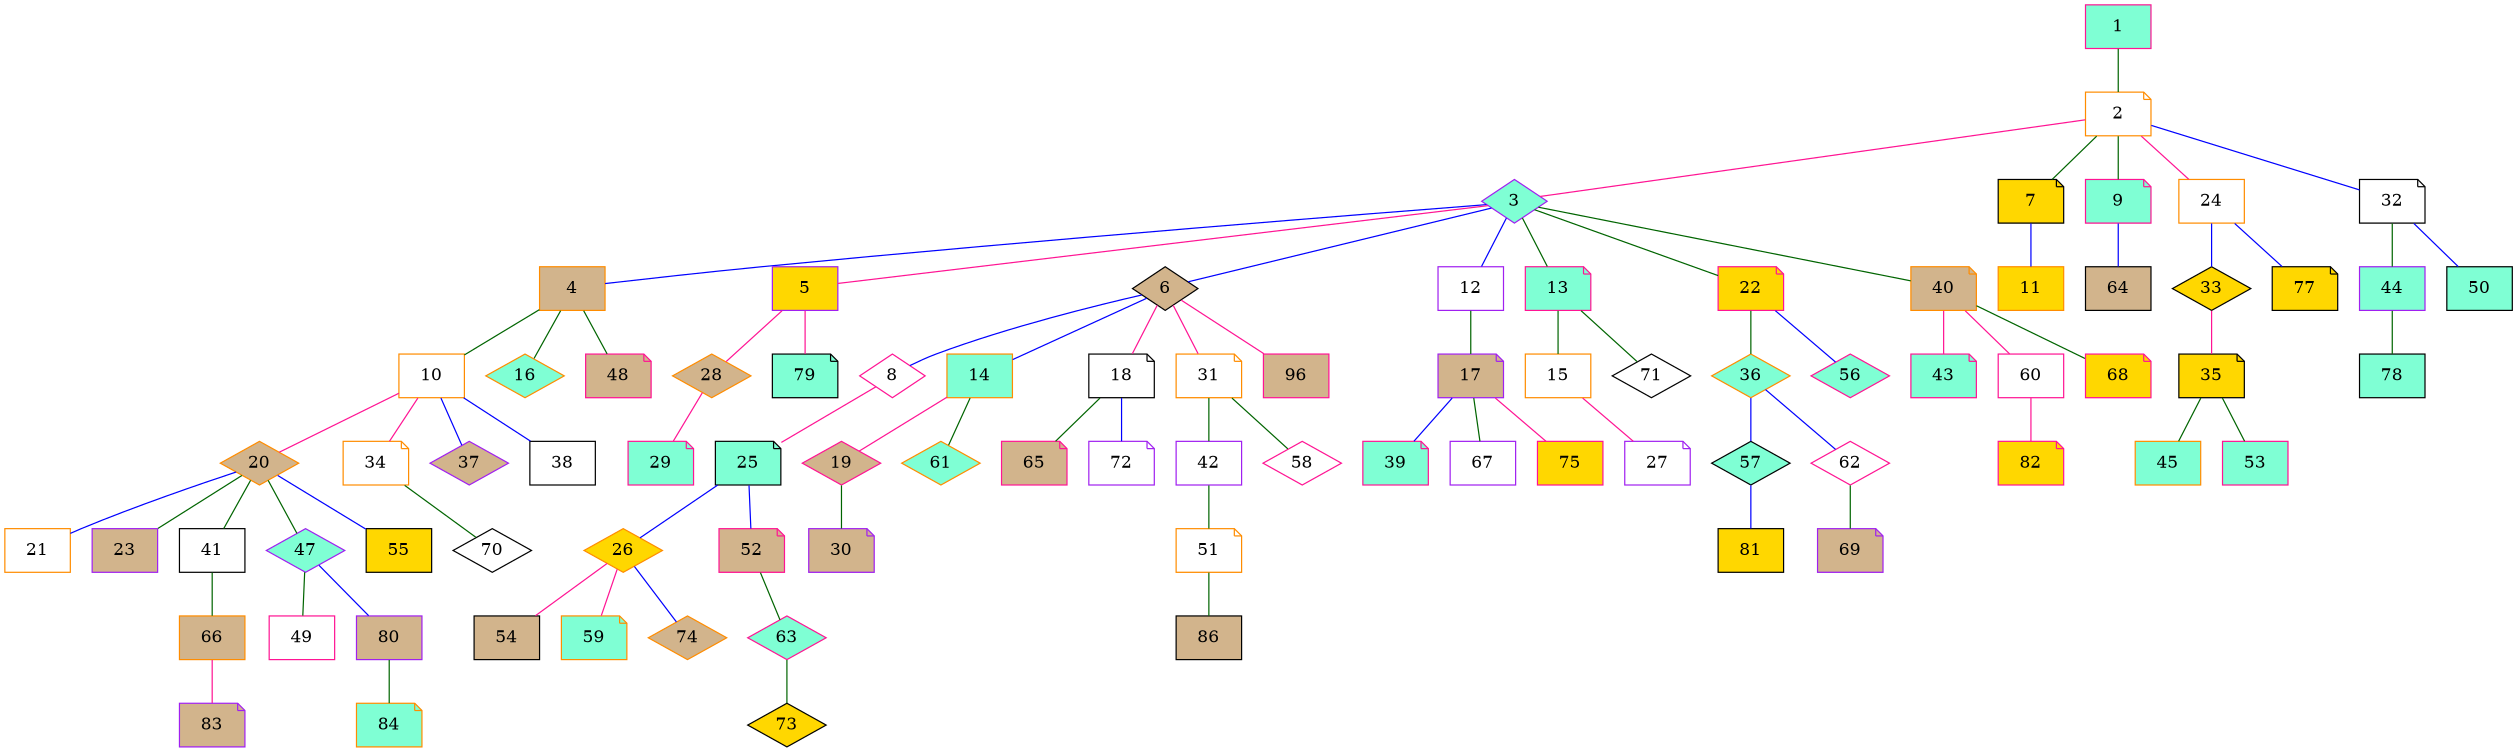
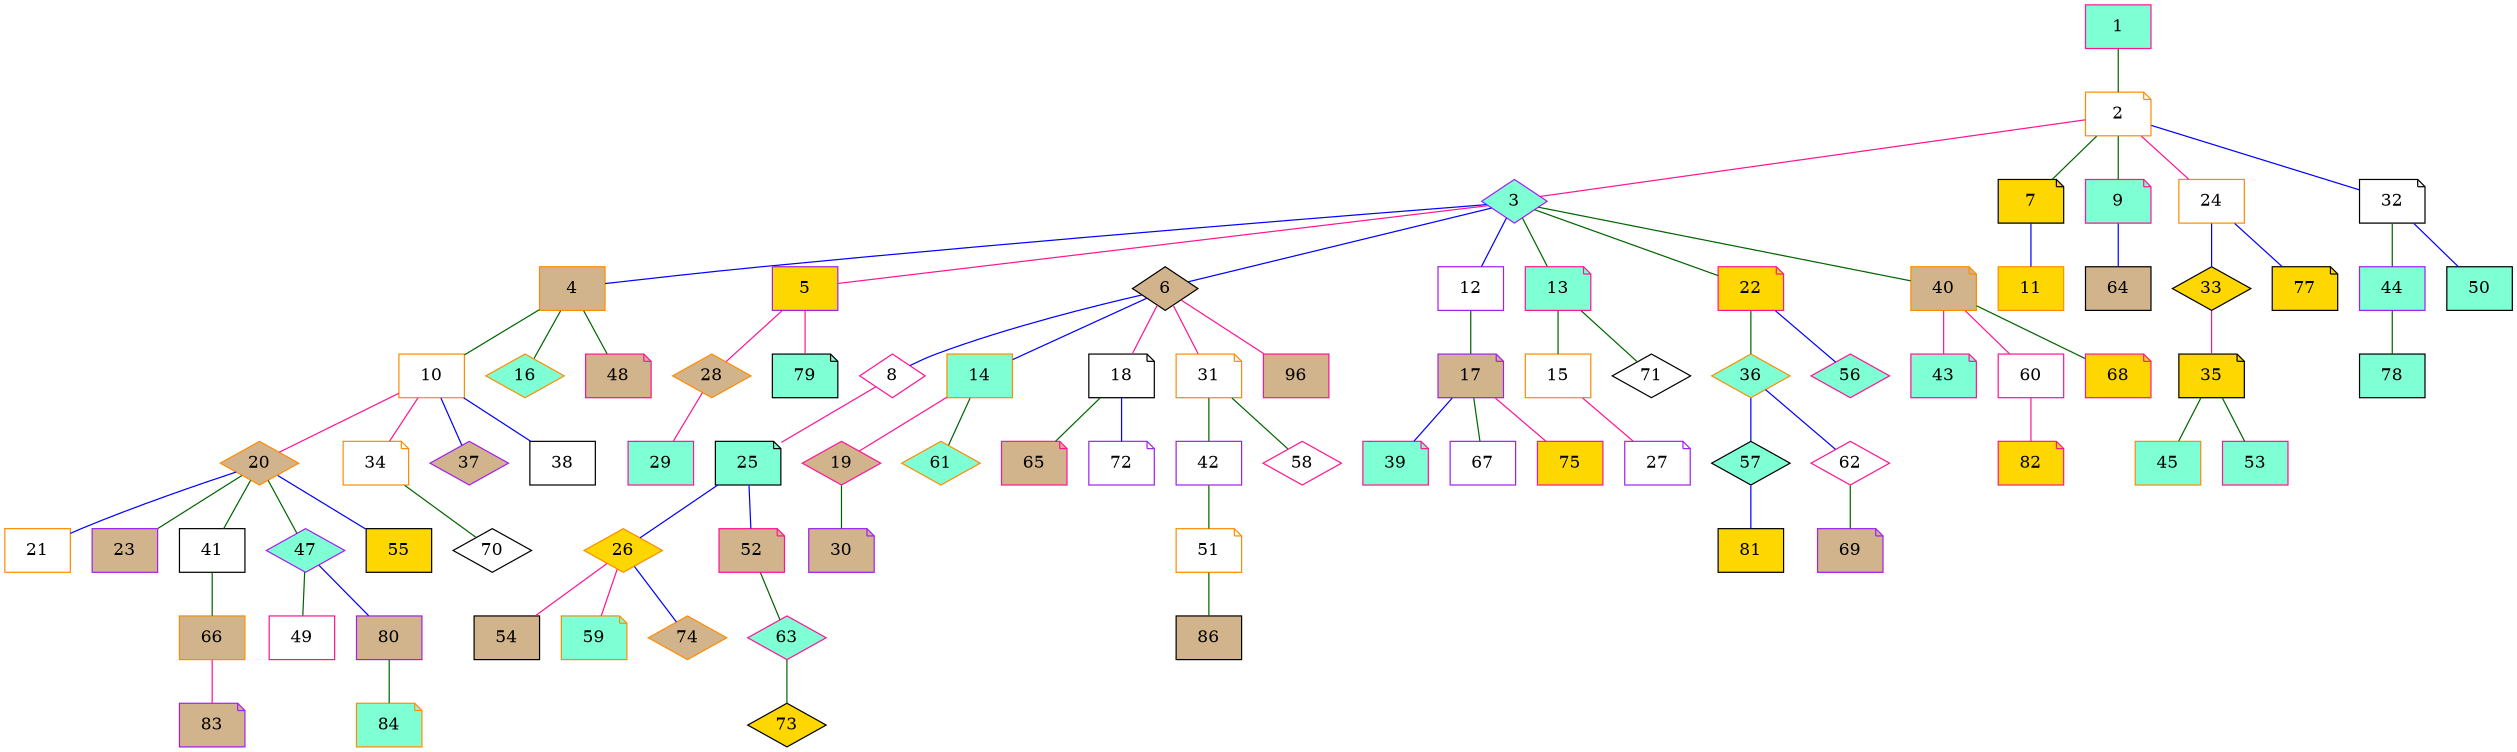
(661, 463) -> (661, 463)
